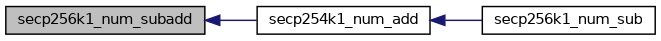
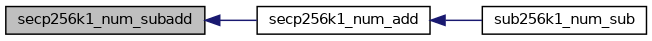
(344, 20) -> (344, 20)
(569, 20) -> (564, 20)
